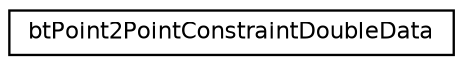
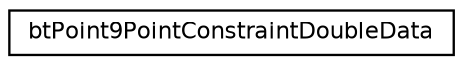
(232, 33) -> (232, 33)
